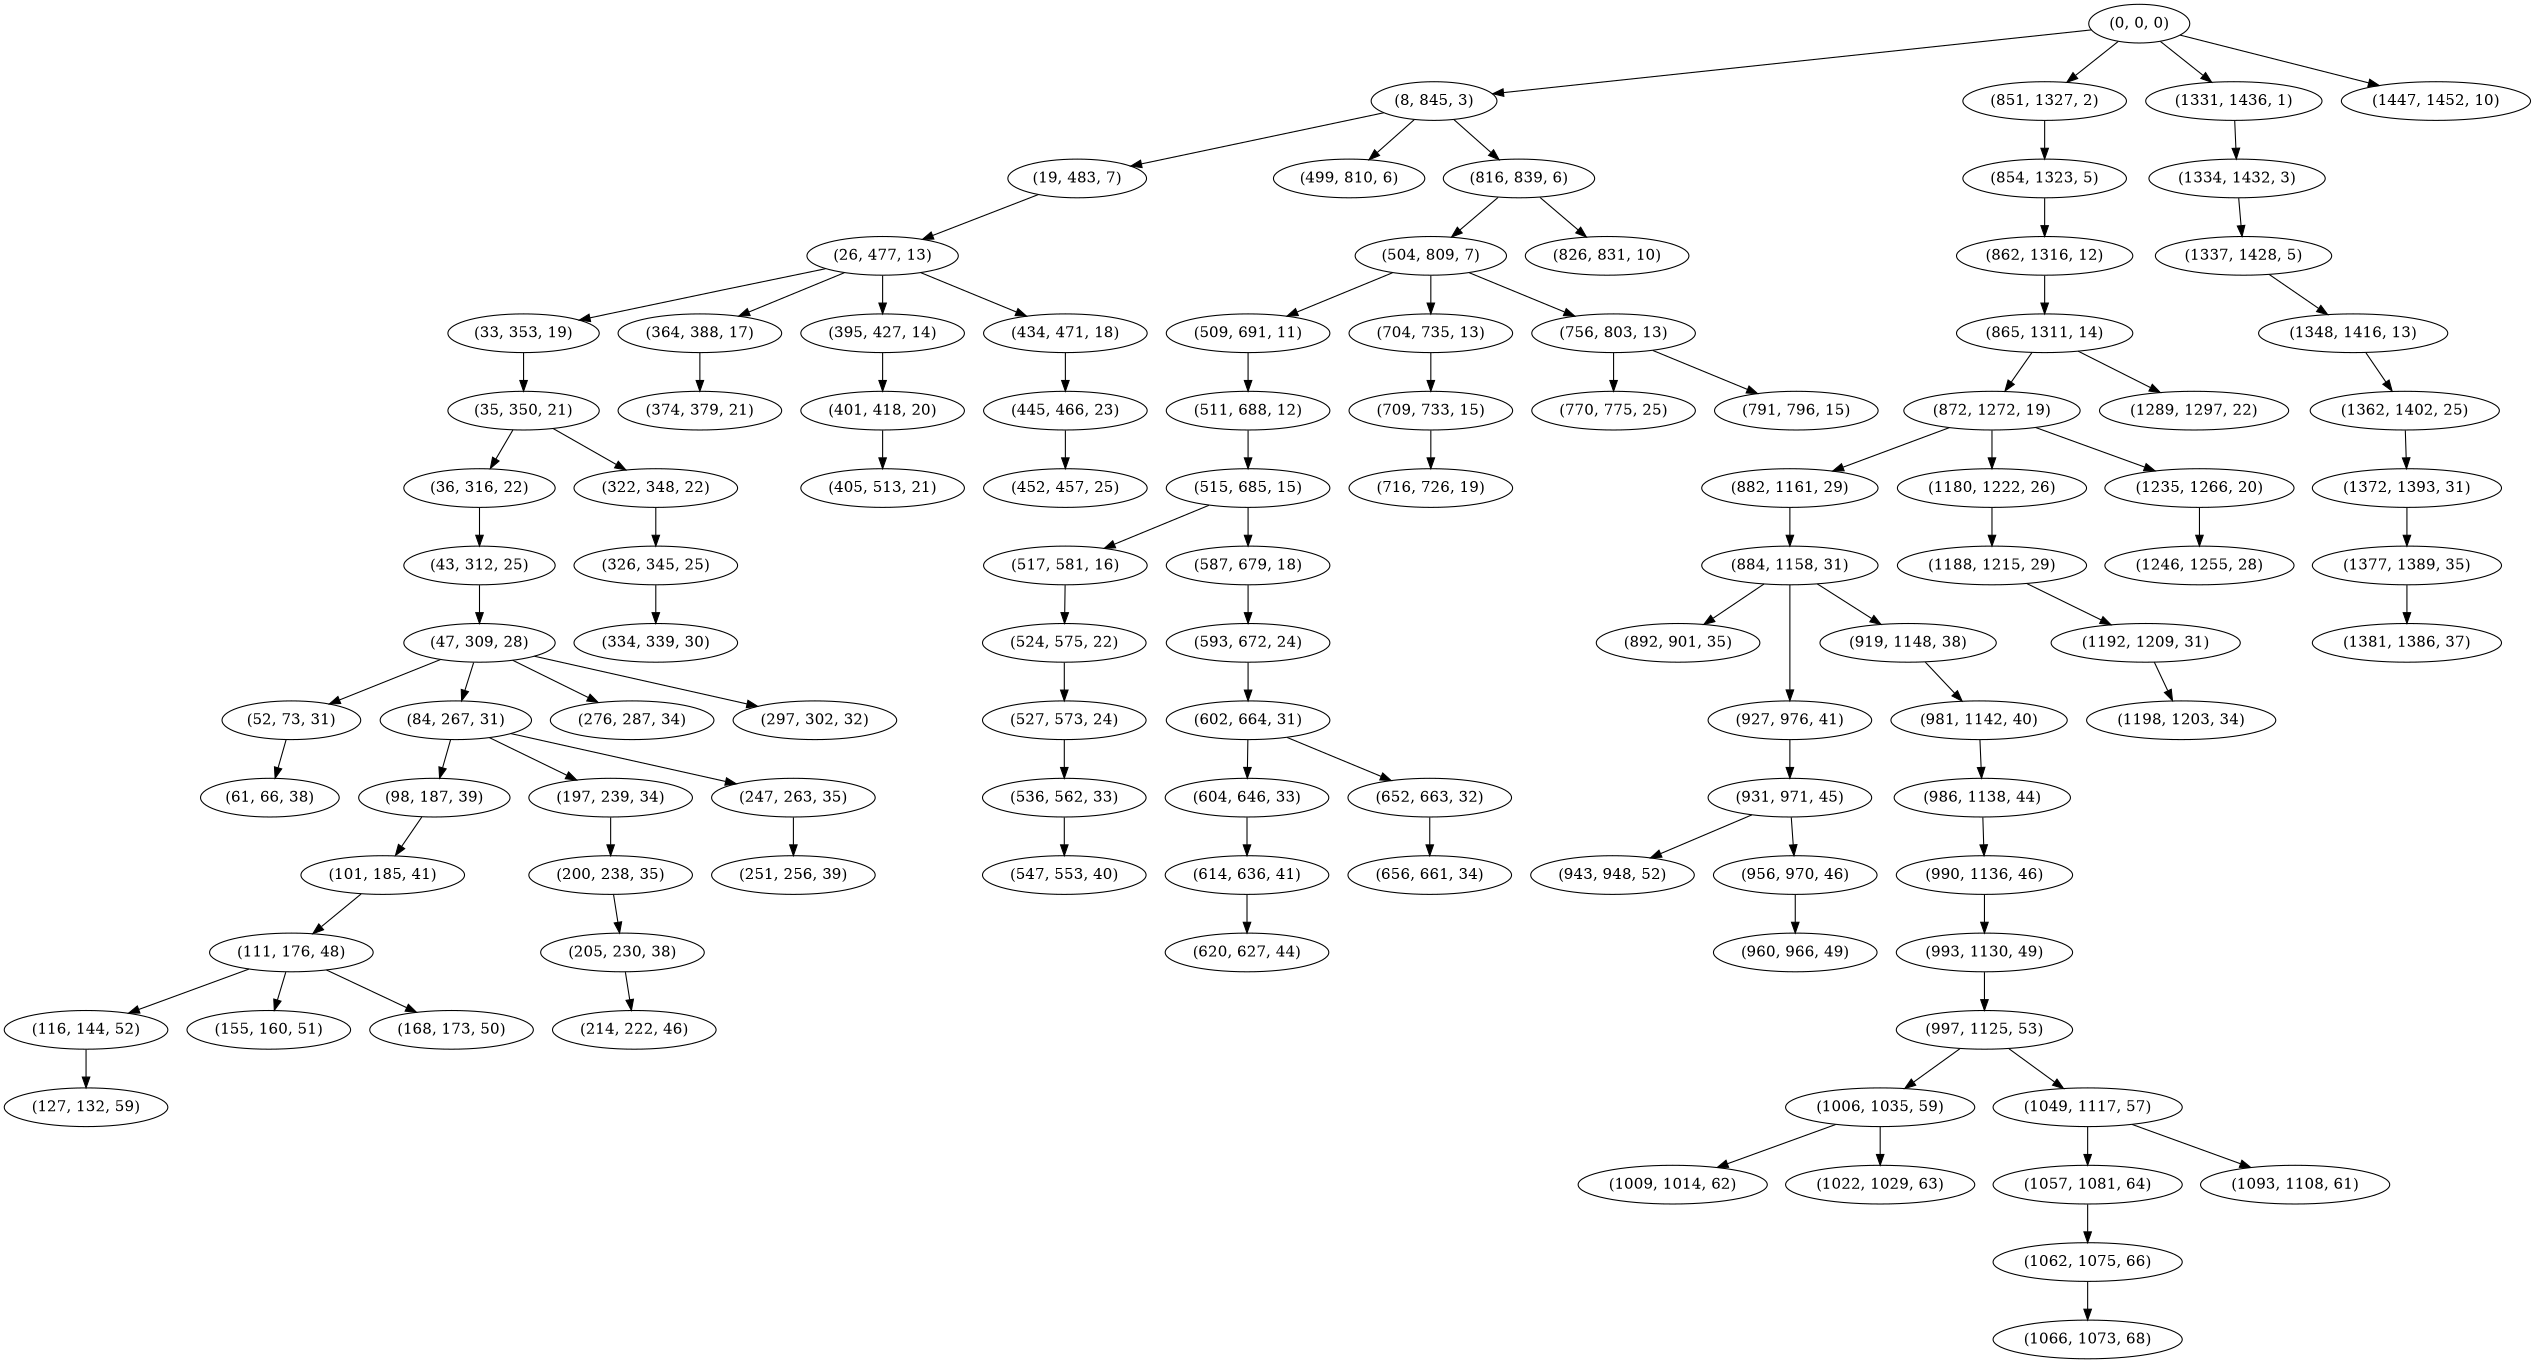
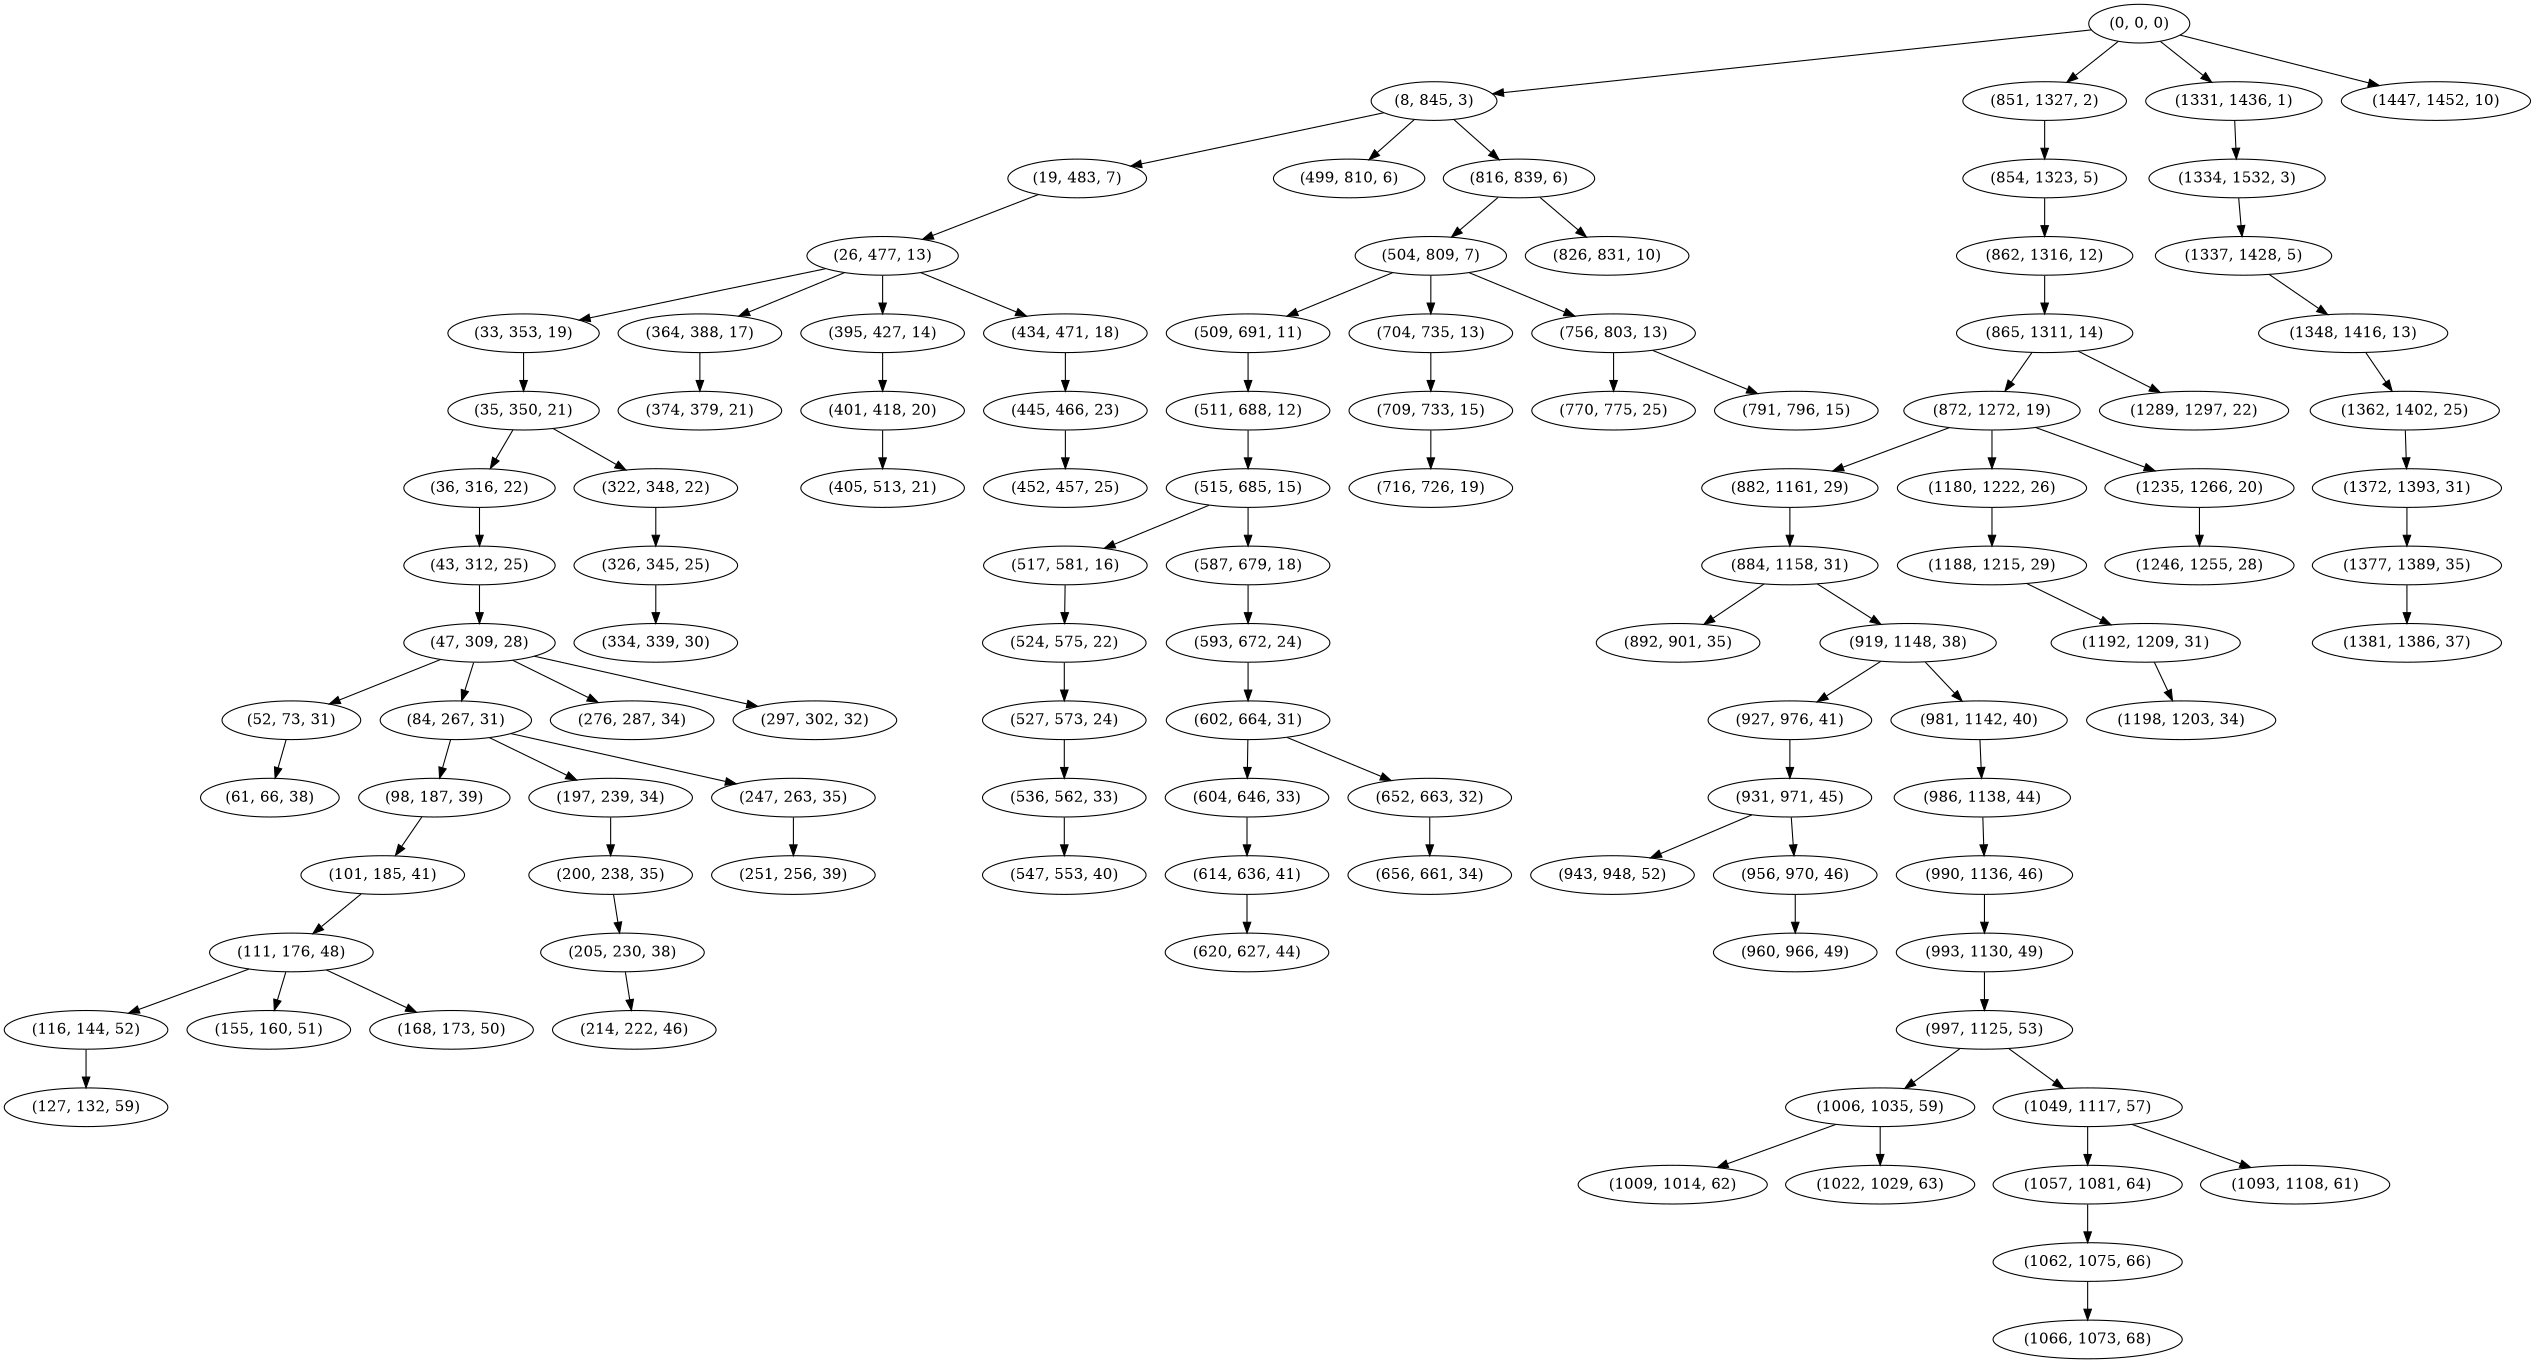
(2237, 178) -> (2237, 178)
(1790, 637) -> (1854, 679)
